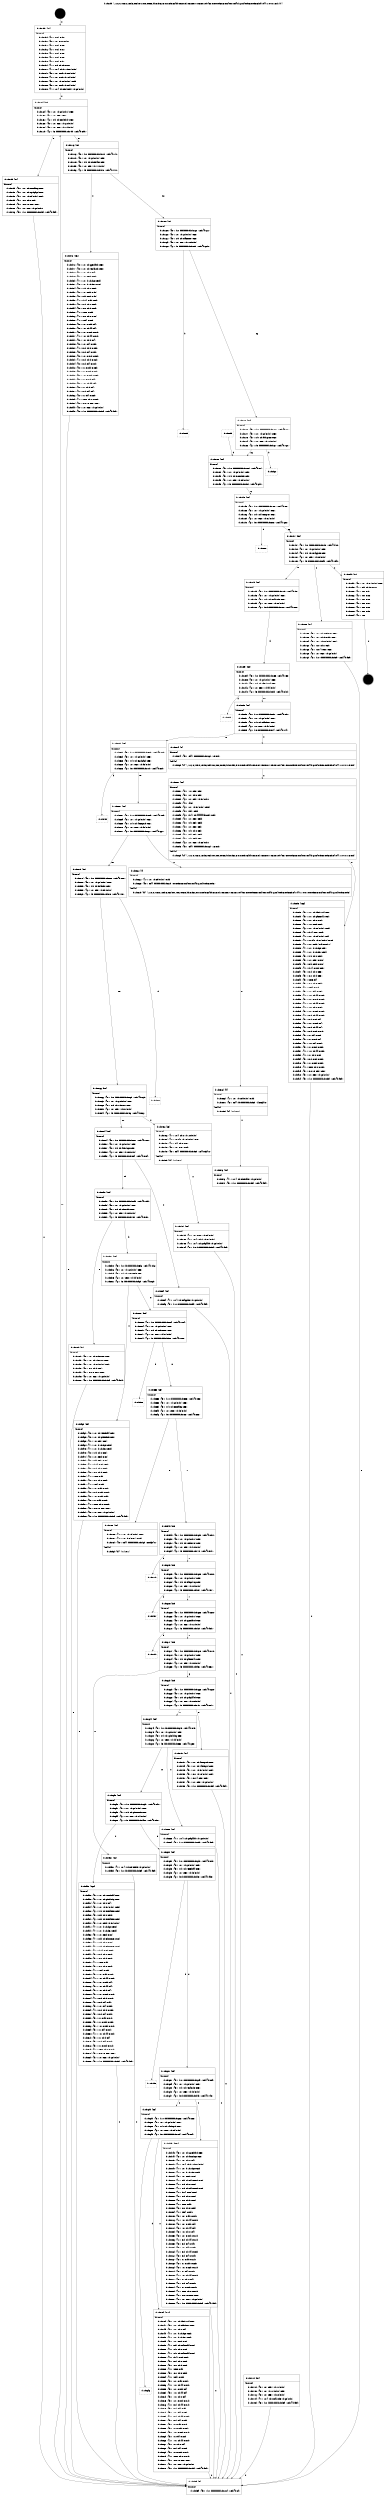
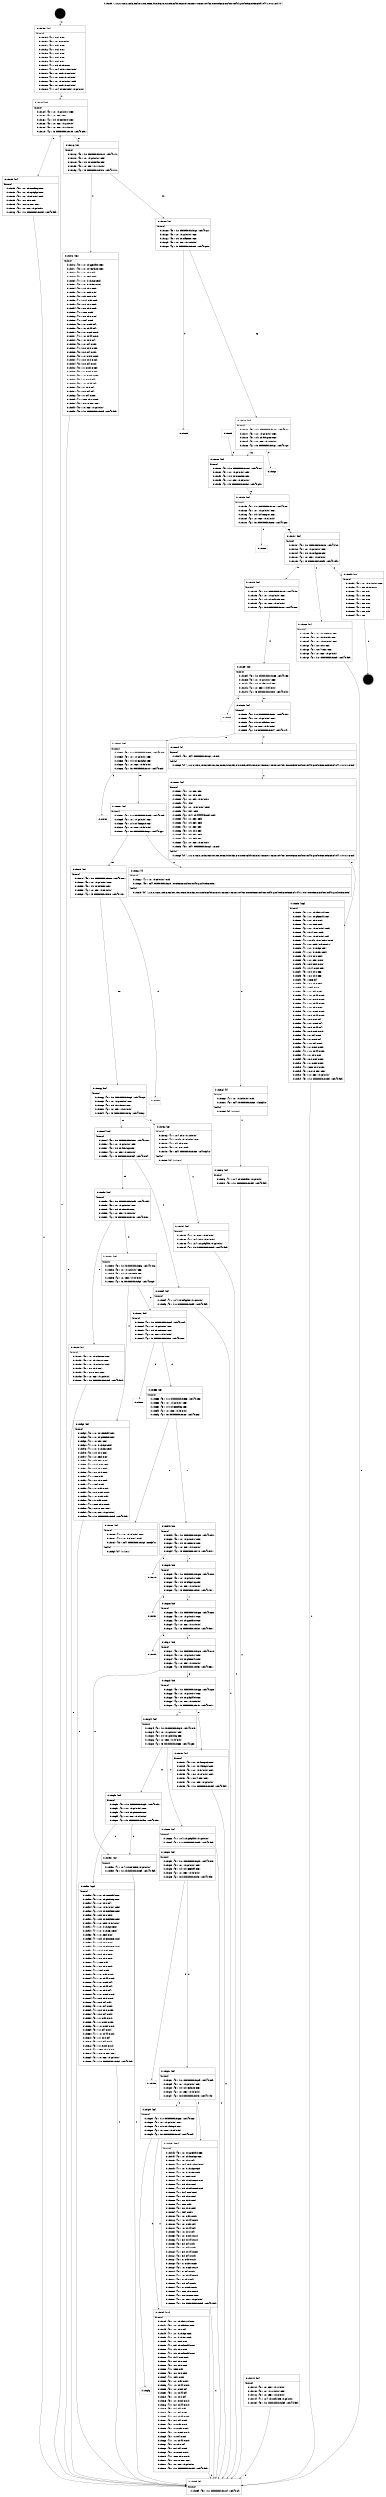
(148, 1837) -> (131, 1839)
